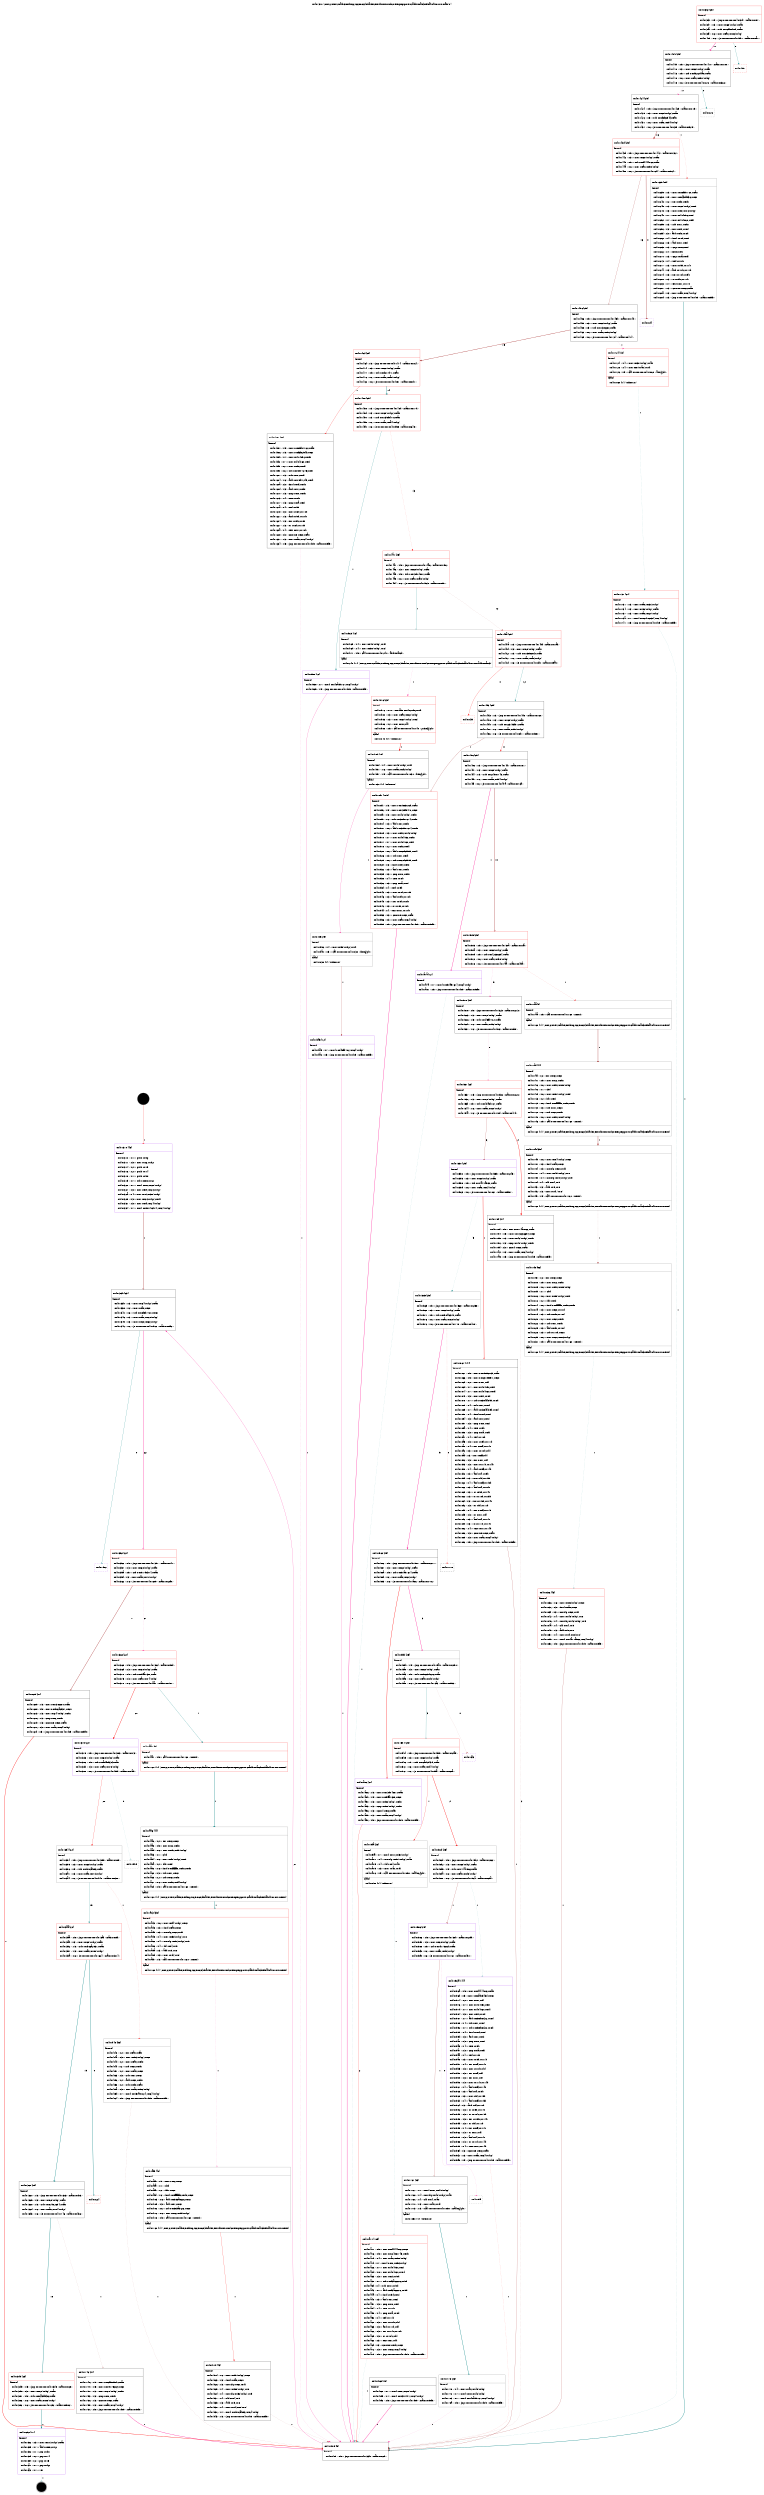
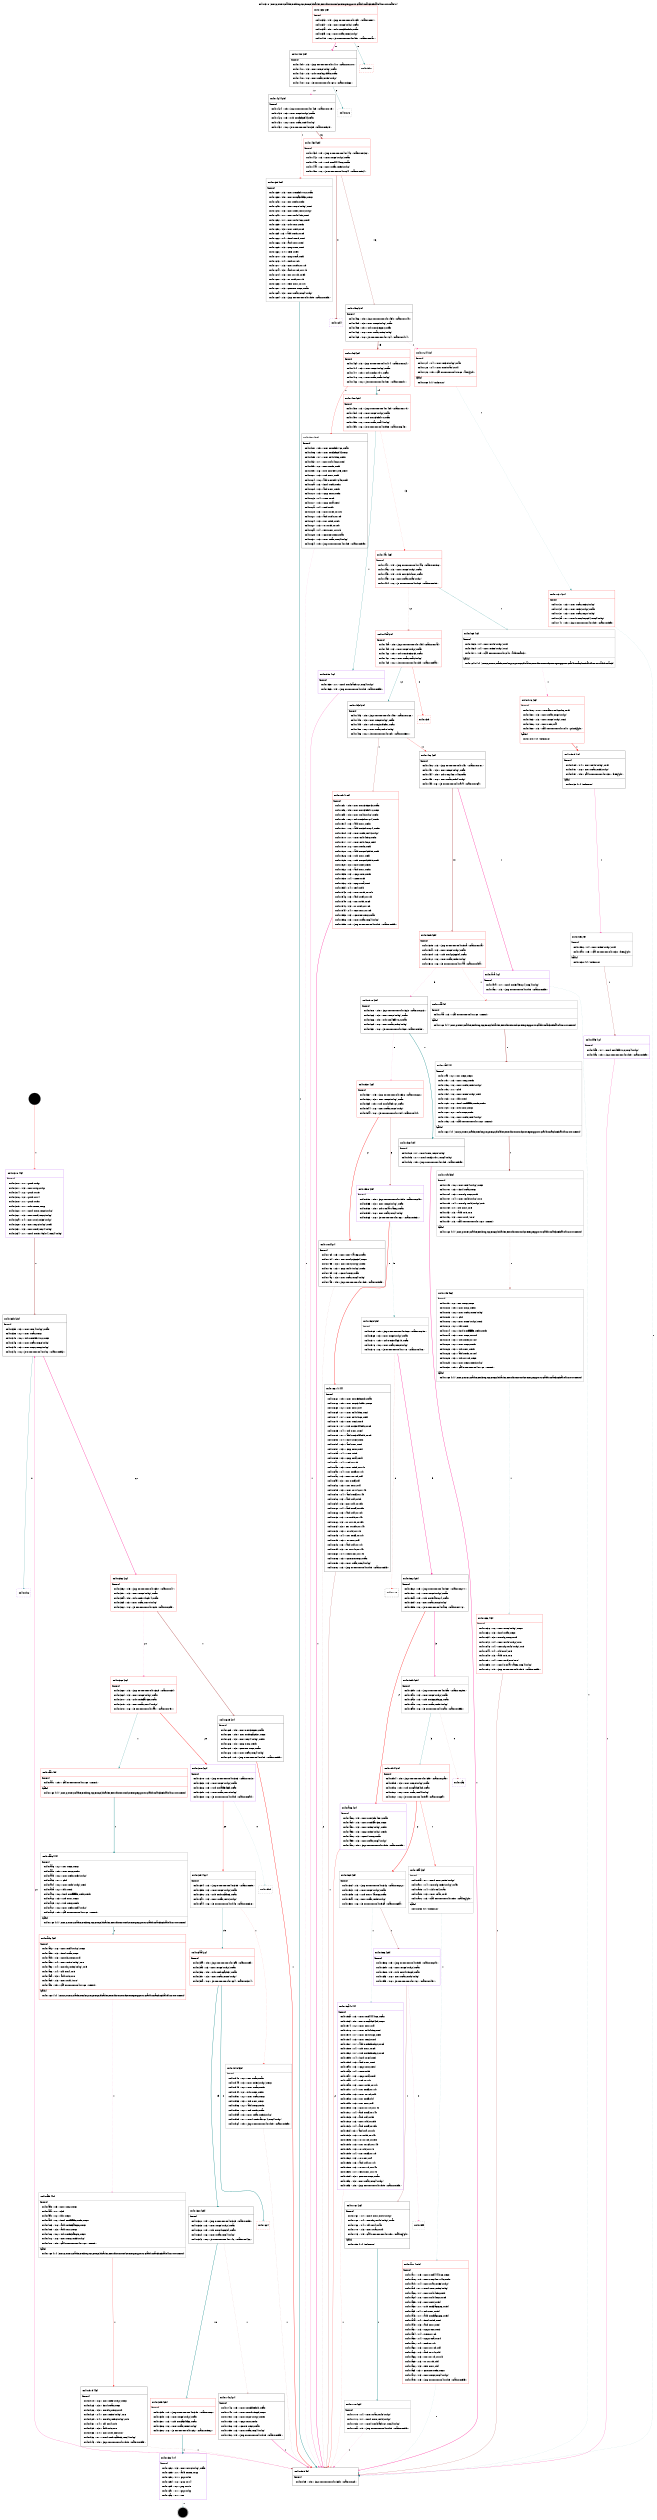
none -> (430, 1083)
